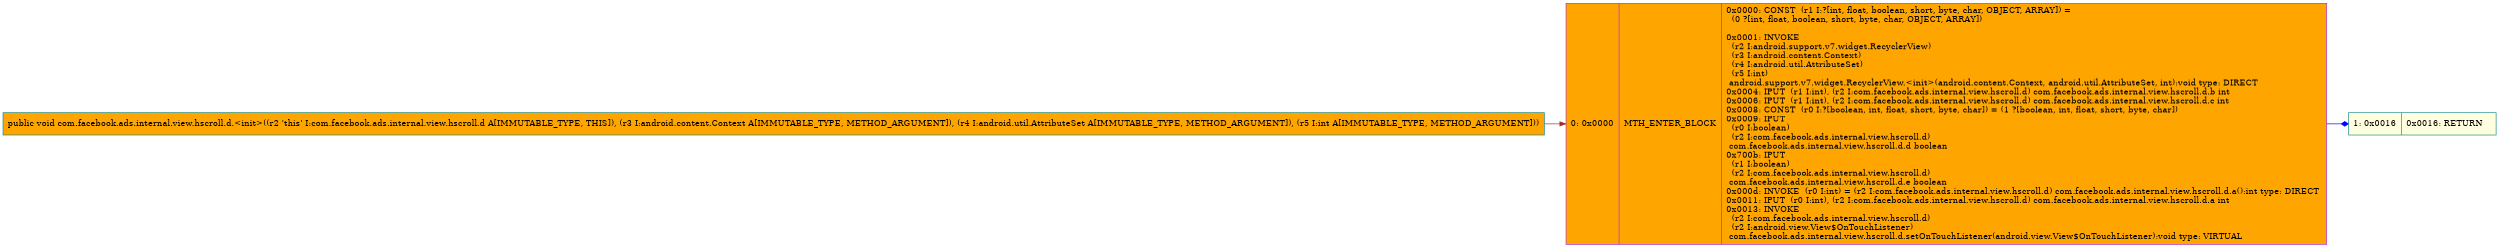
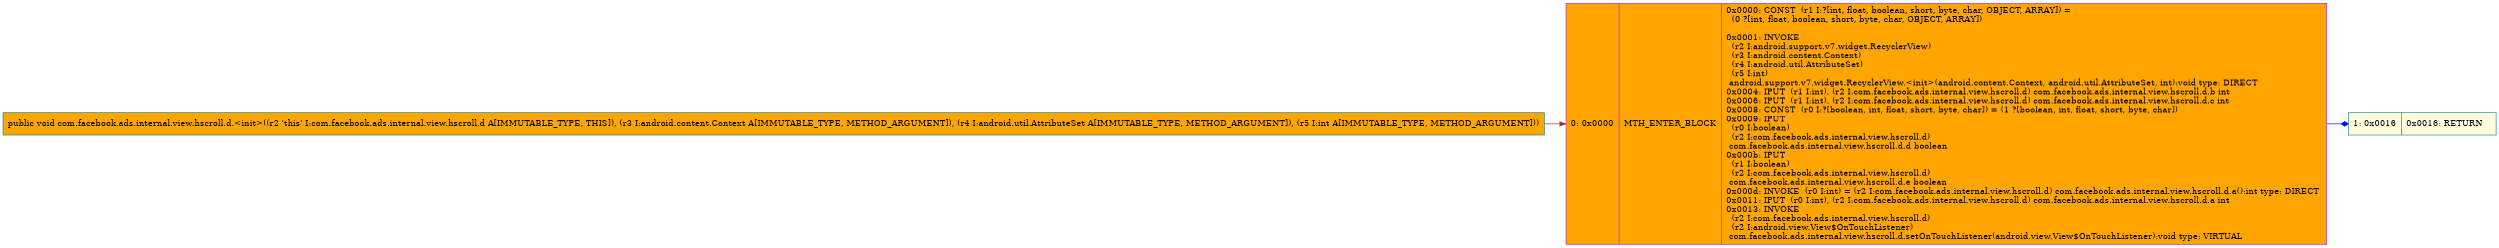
(1759, 155) -> (1759, 155)
